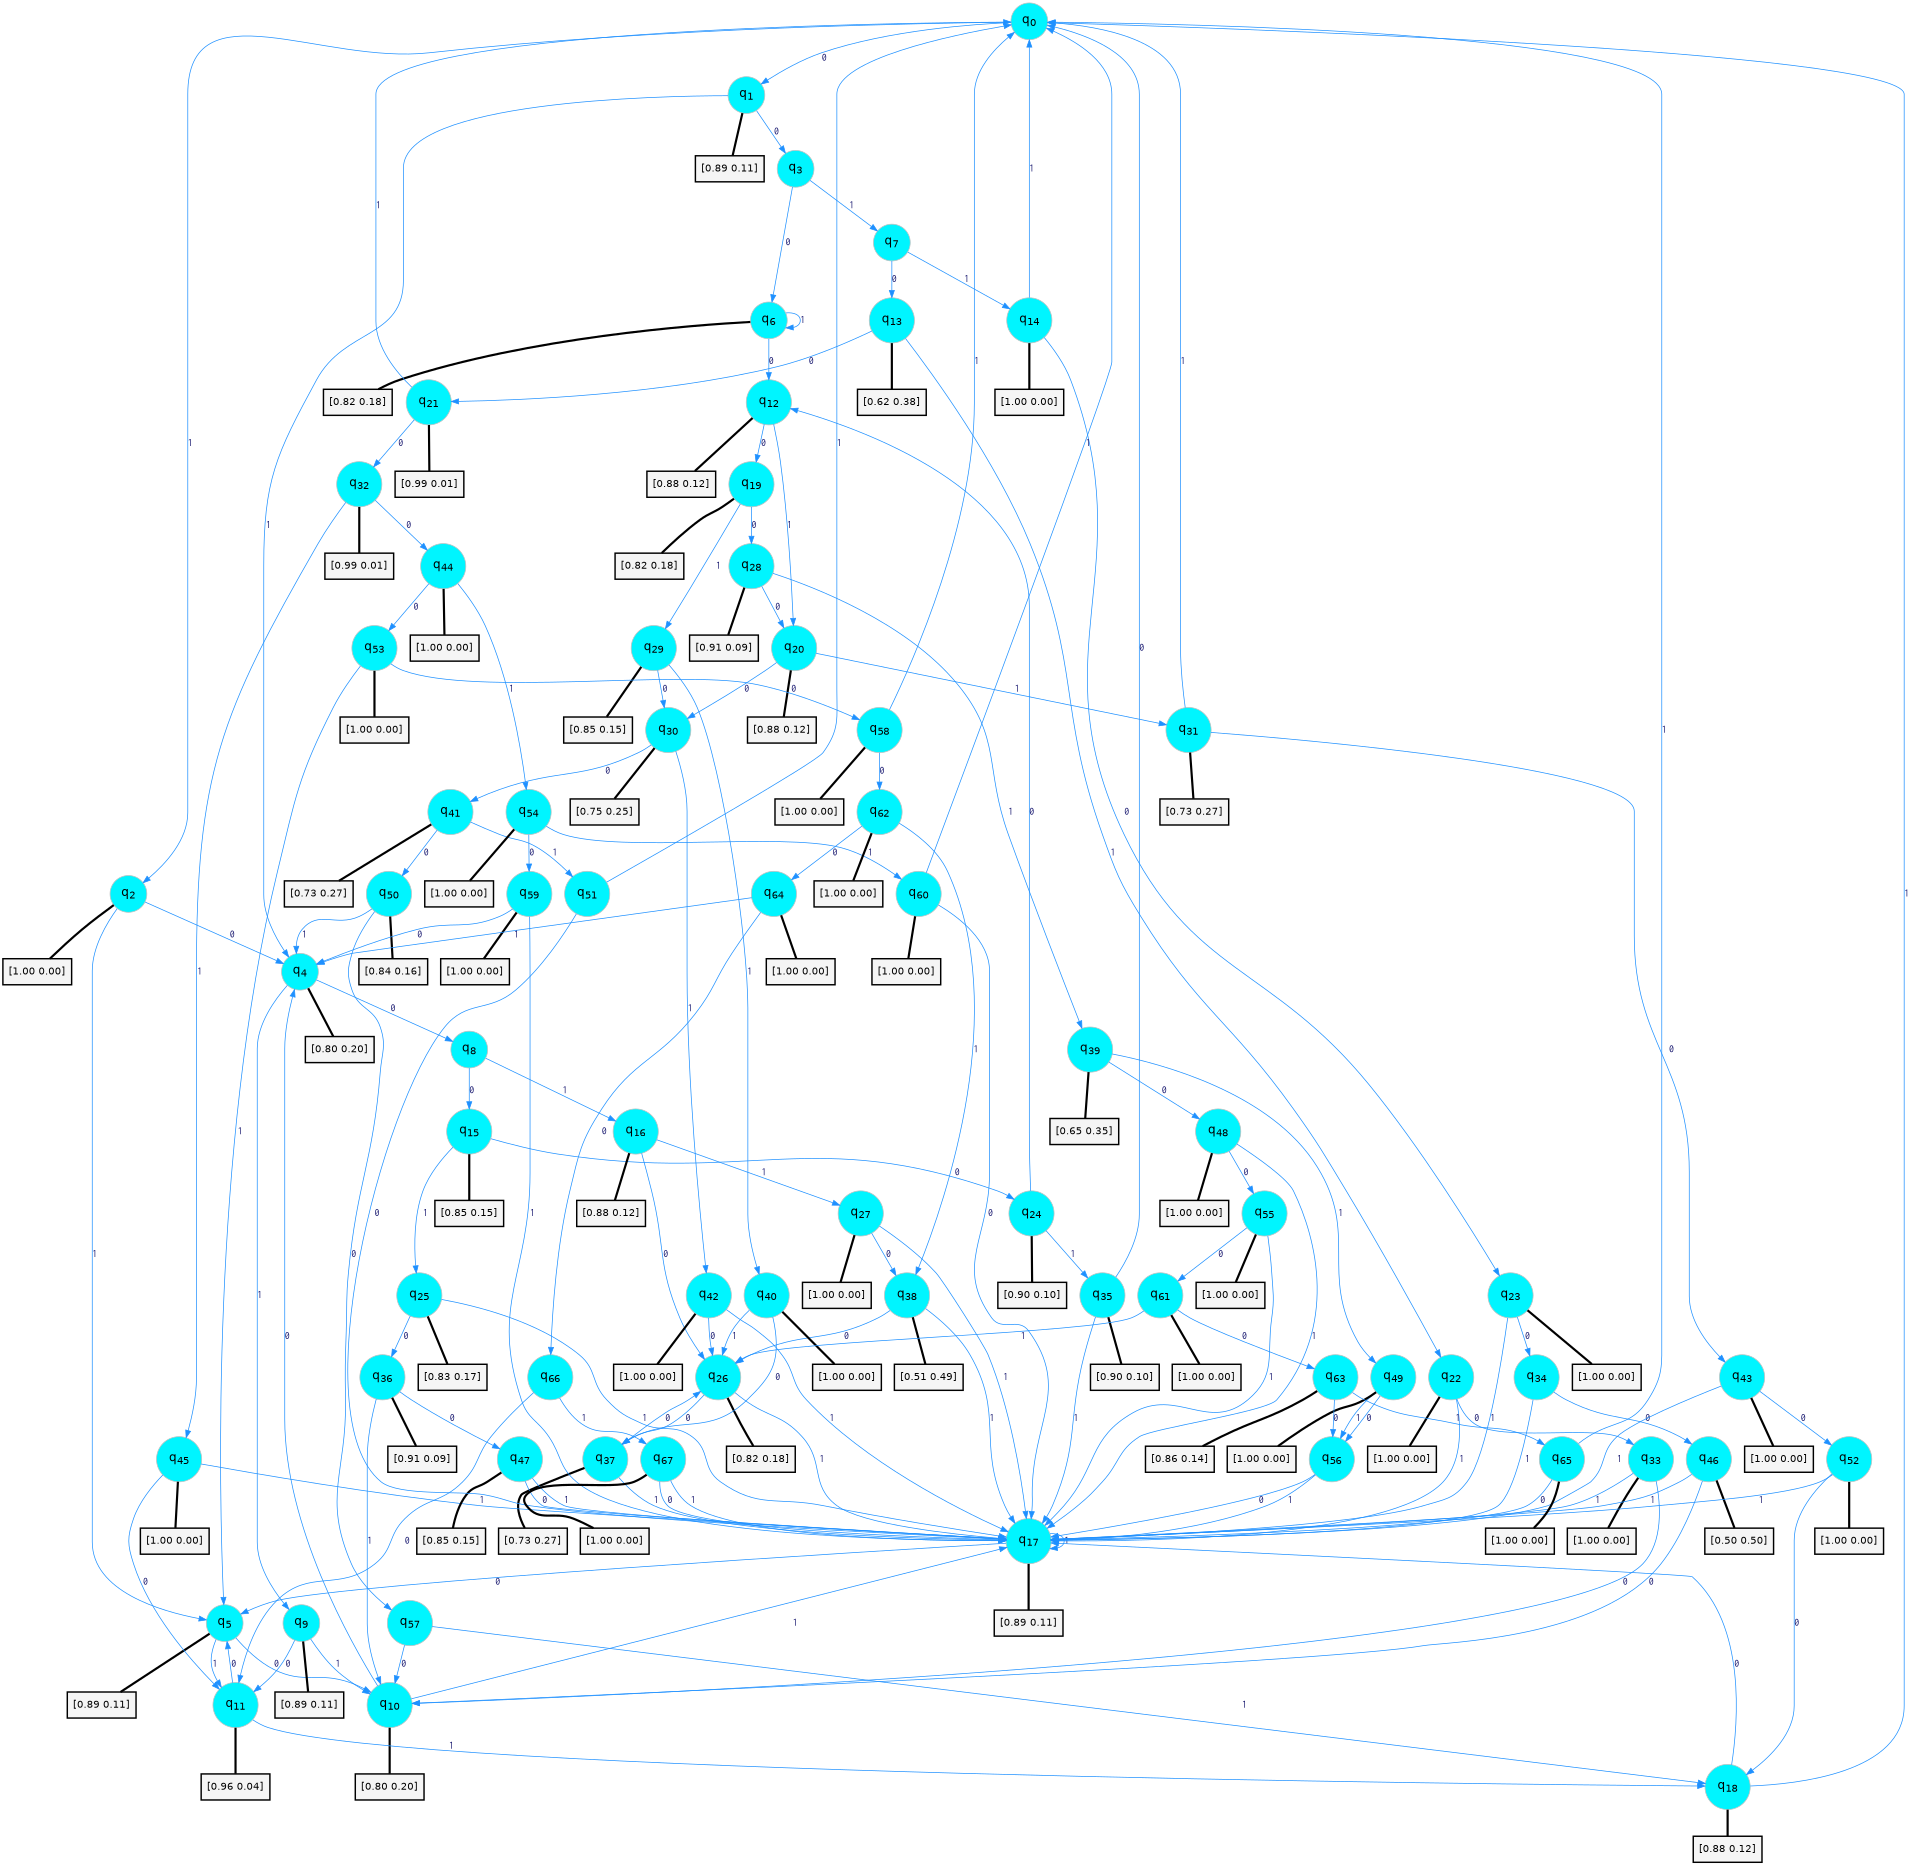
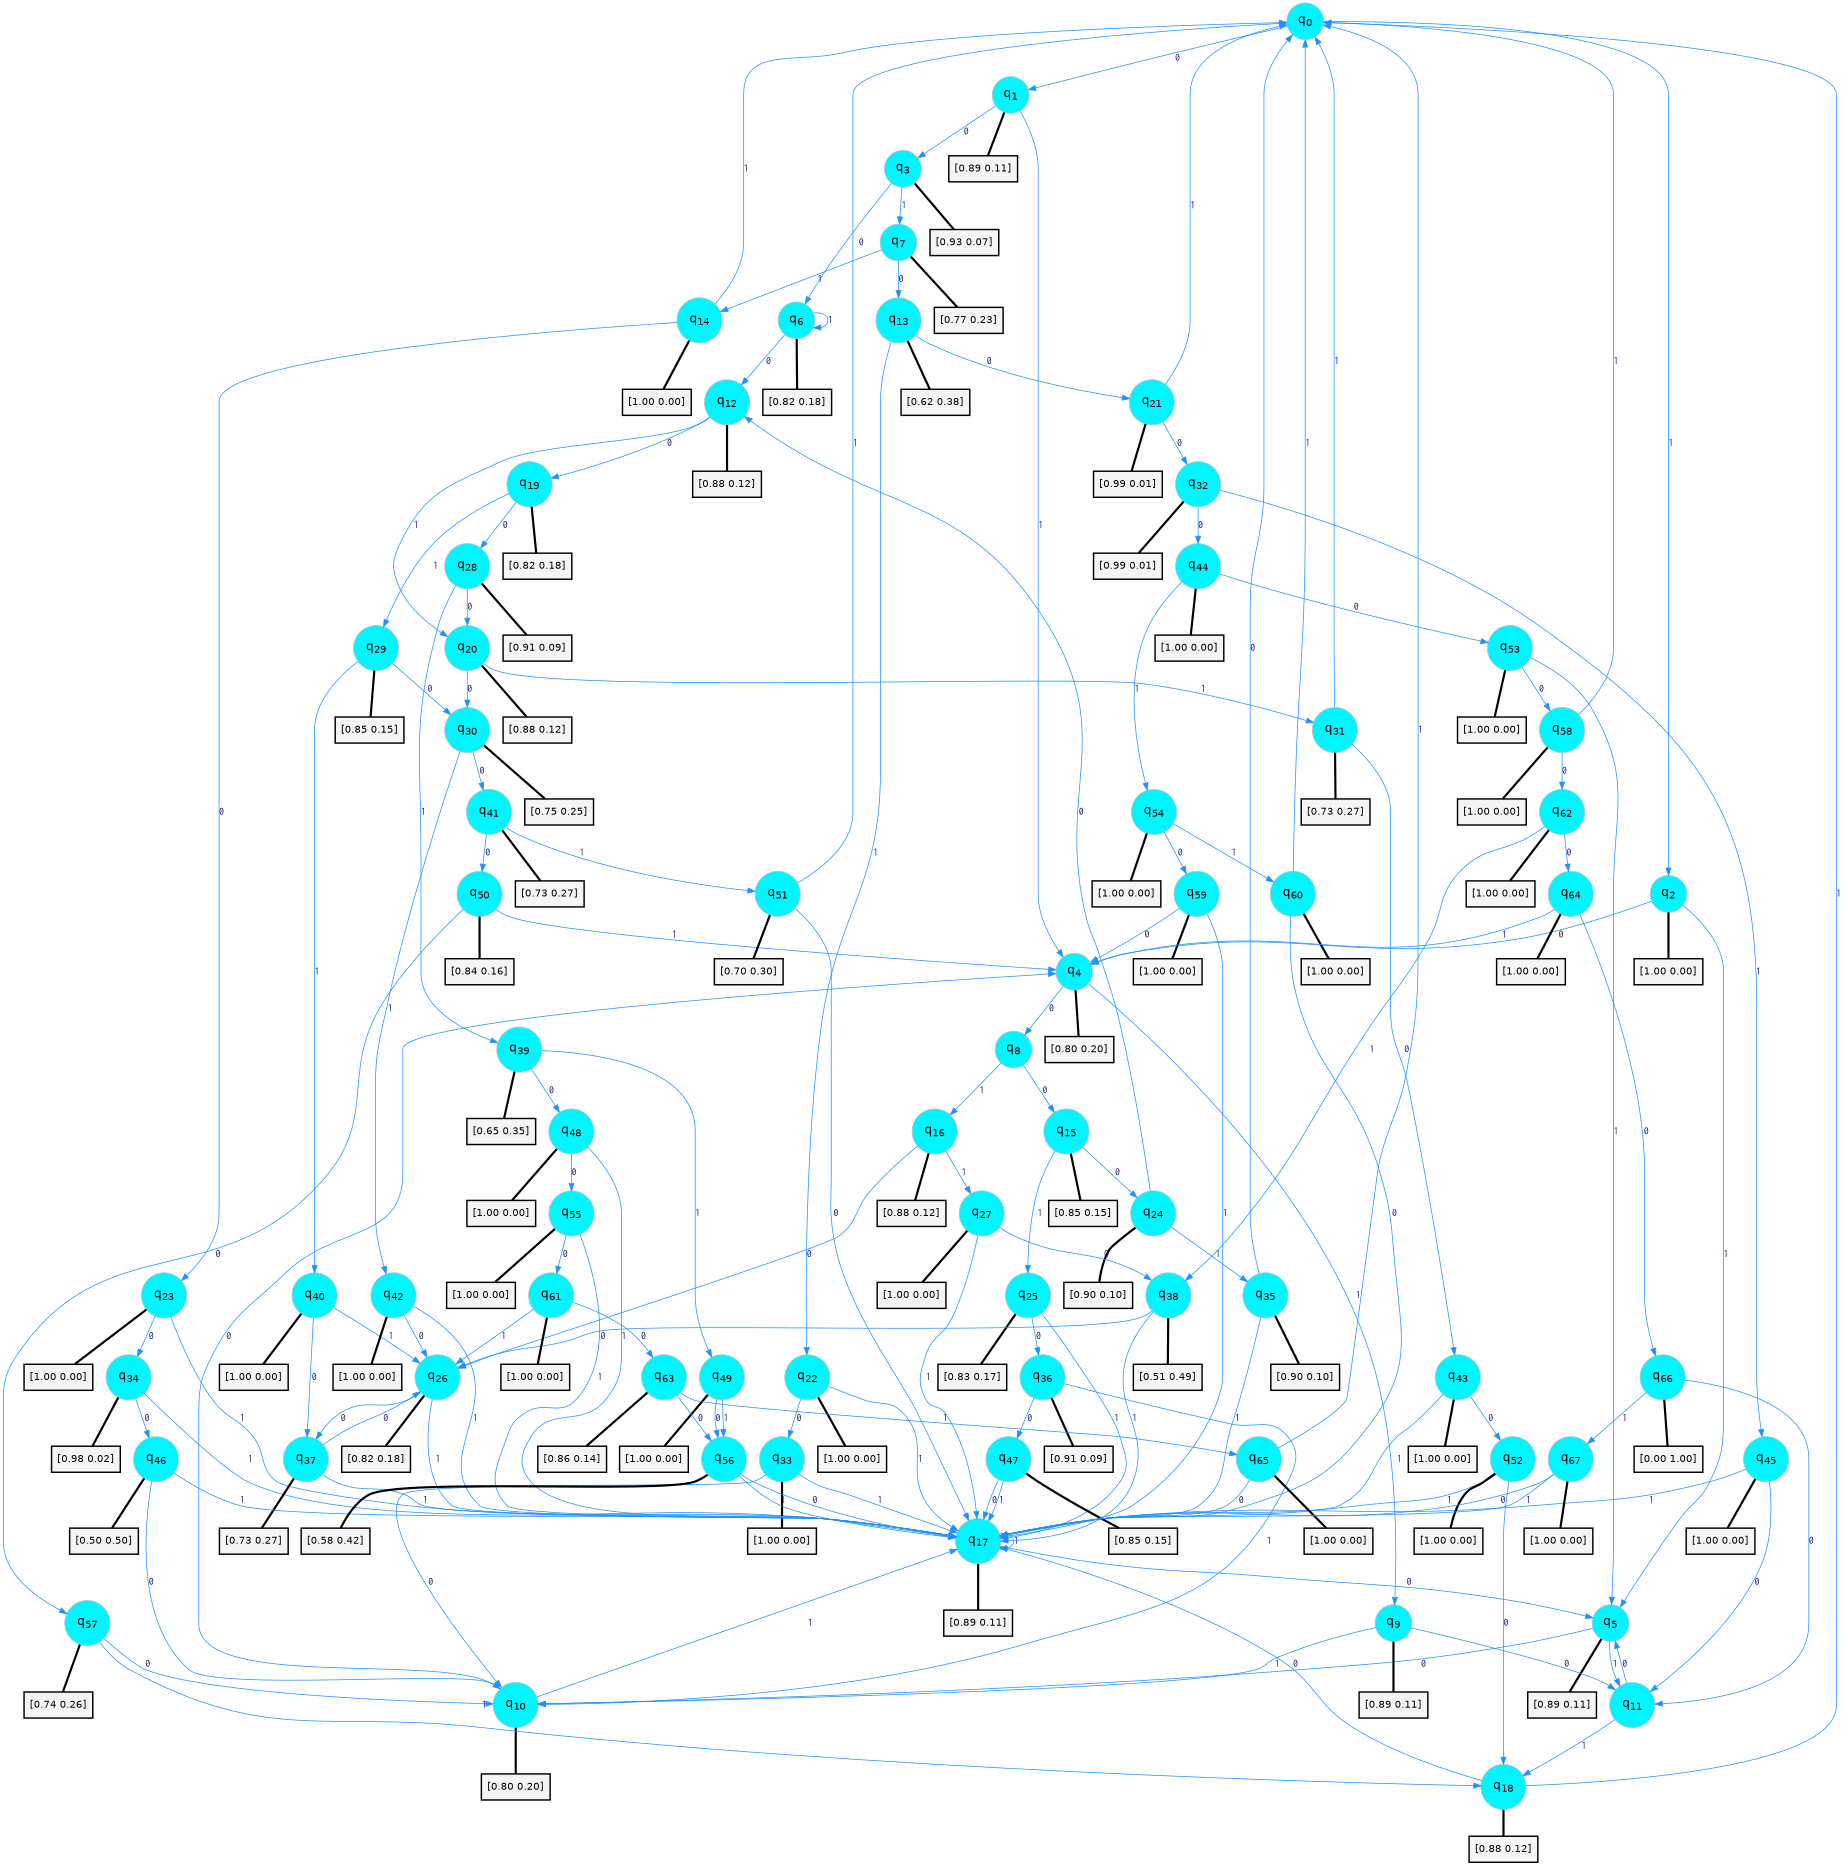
none -> (964, 243)
none -> (969, 320)
none -> (749, 972)
none -> (86, 1459)
none -> (1668, 1459)
none -> (336, 1541)
none -> (58, 1705)
(236, 1787) -> none
